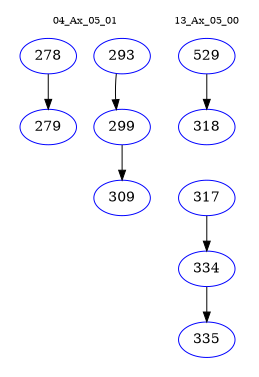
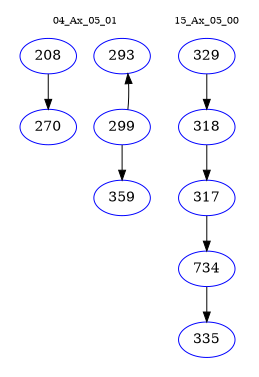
(207, 21) -> (207, 21)
(48, 56) -> (48, 56)
(207, 56) -> (207, 56)
(116, 87) -> (129, 97)
(48, 127) -> (48, 127)
none -> (207, 158)
(122, 198) -> (122, 198)
(207, 269) -> (207, 269)
